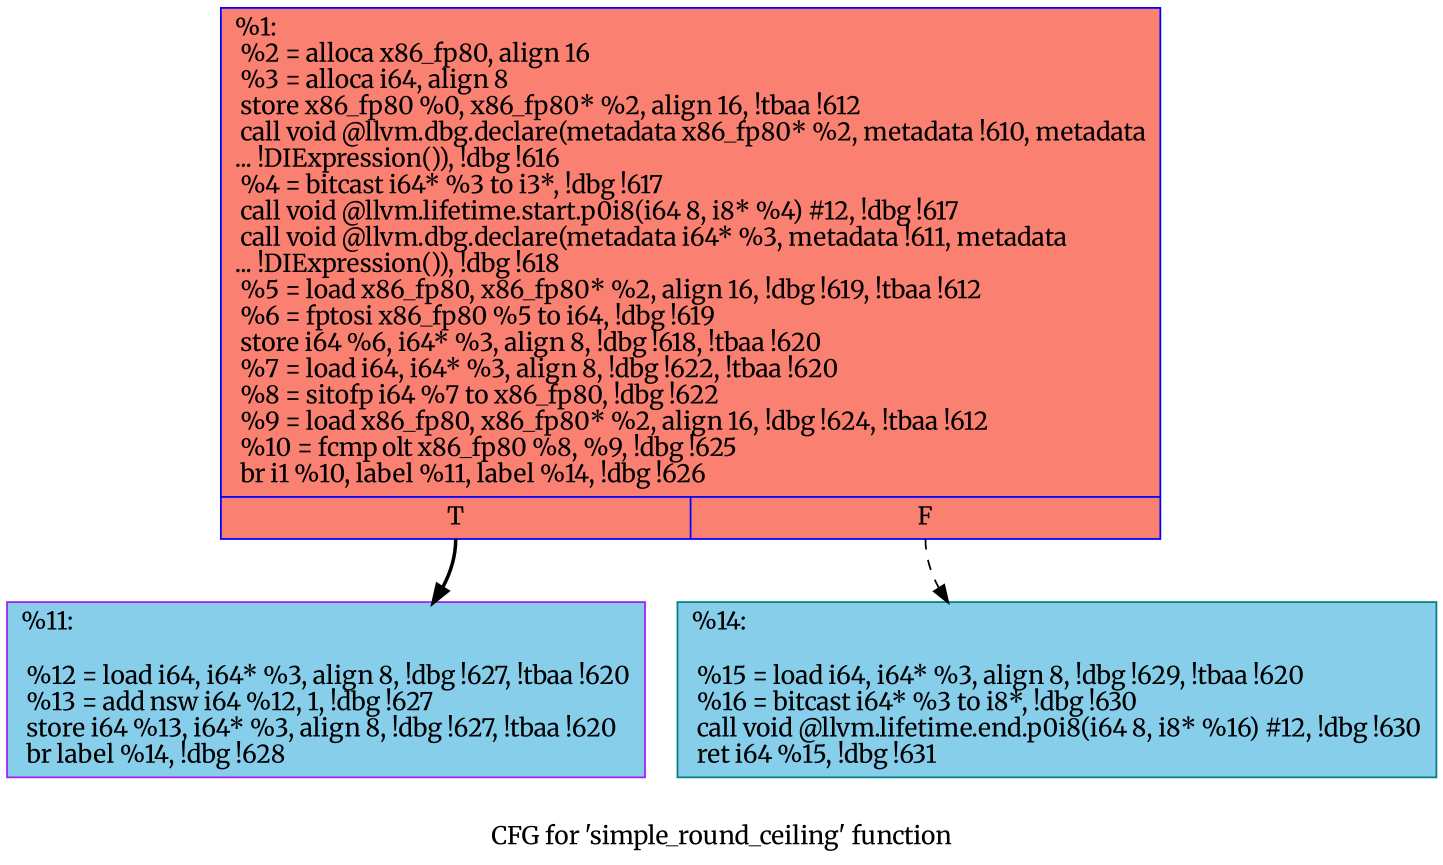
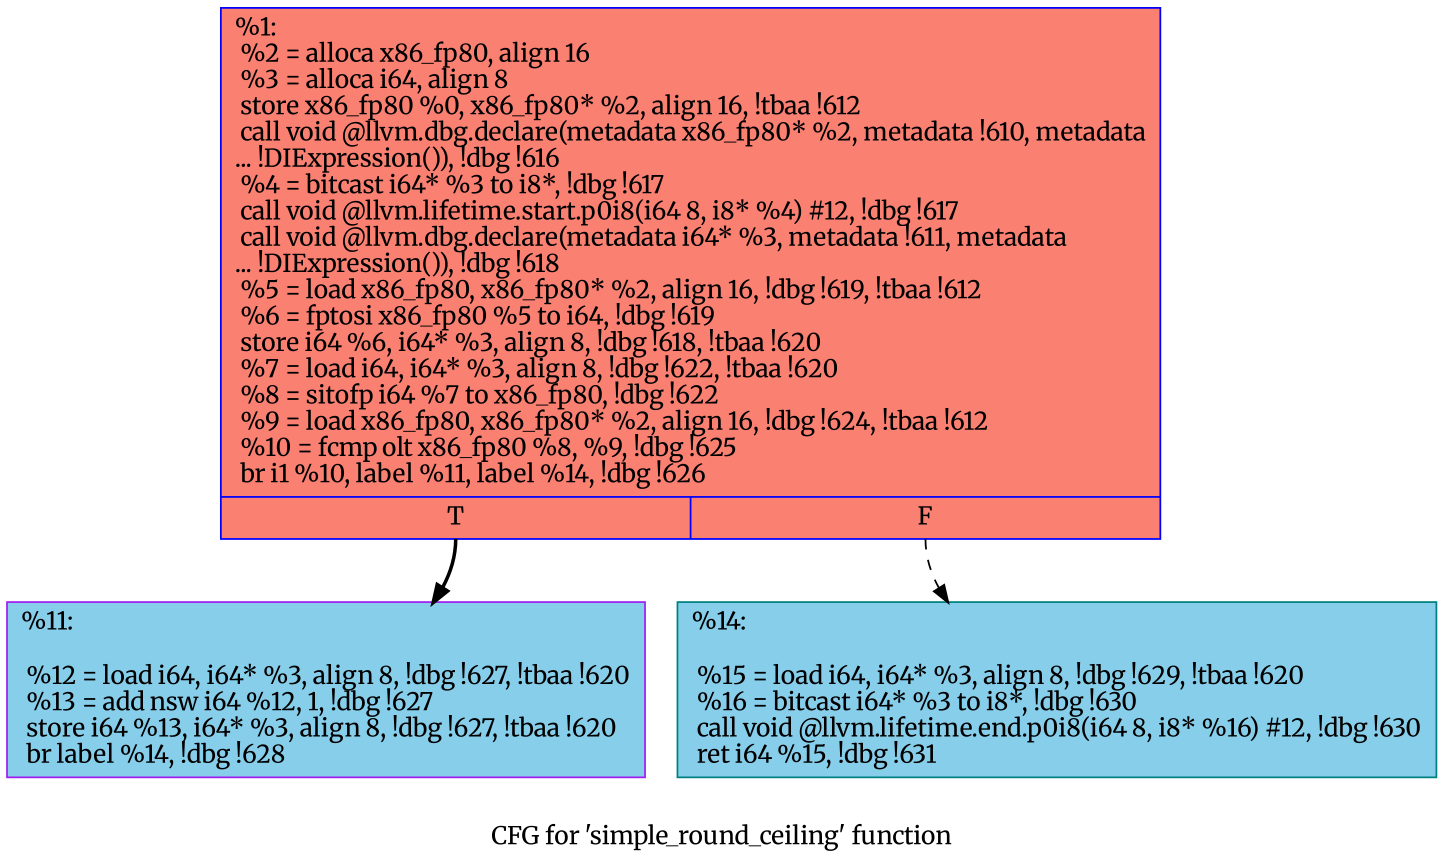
(450, 186) -> (450, 186)
